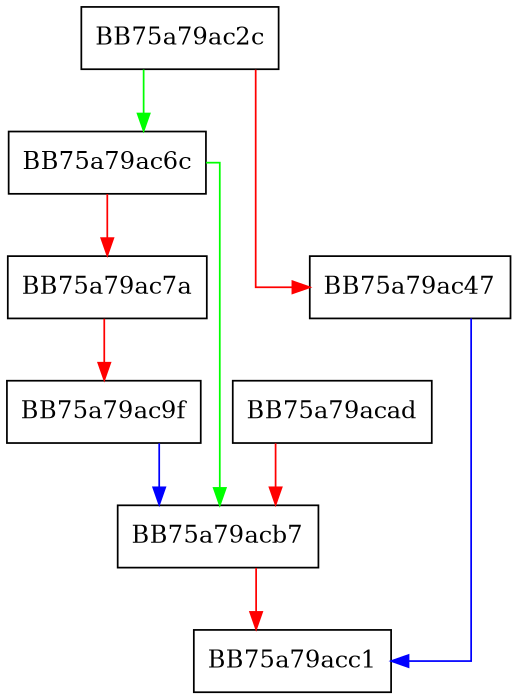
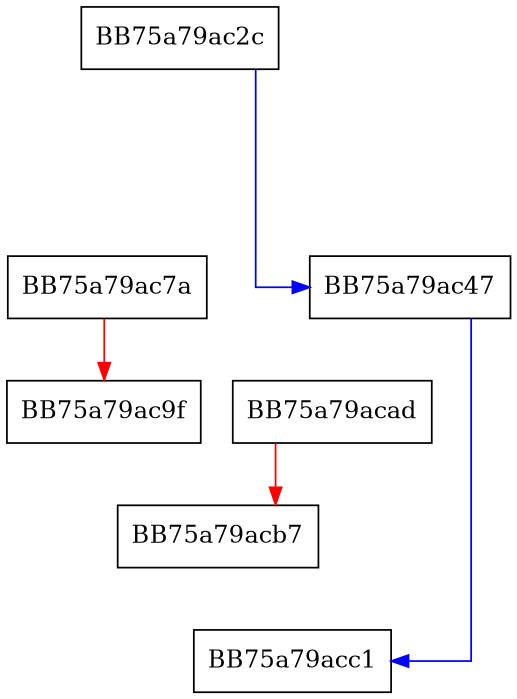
(107, 163) -> none
(256, 197) -> (256, 197)
(159, 465) -> none
(256, 590) -> none
